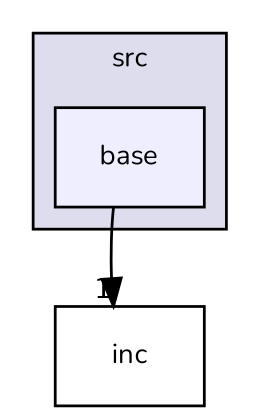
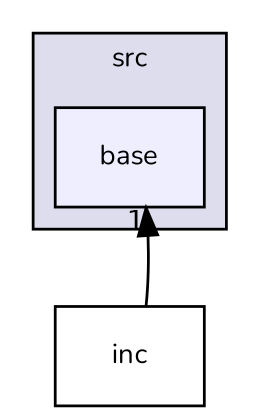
(111, 247) -> (148, 271)
